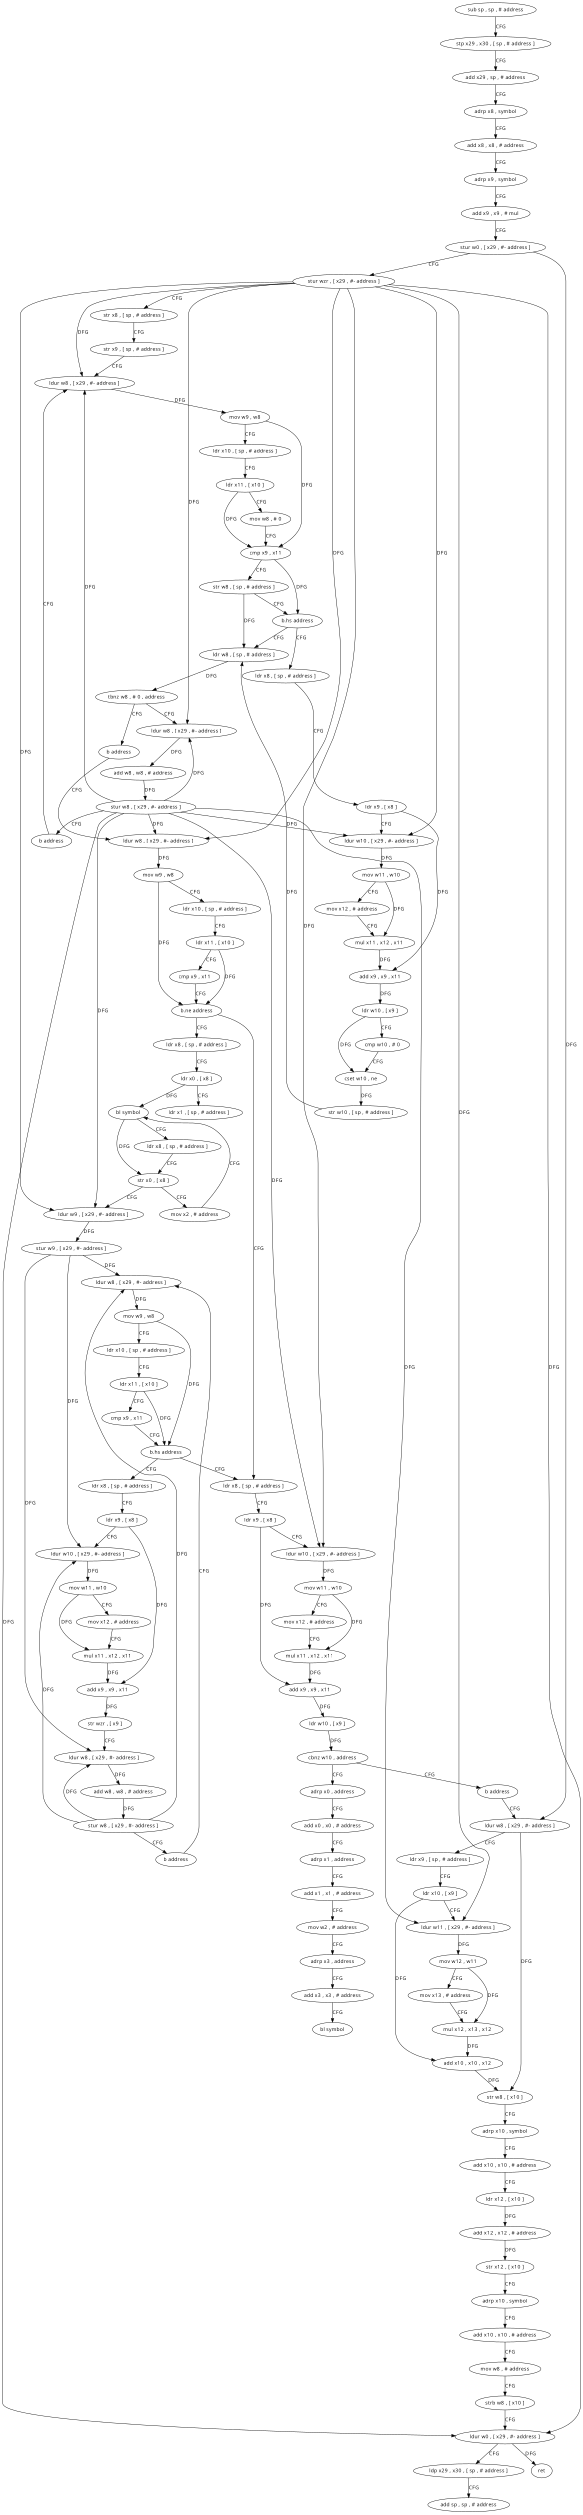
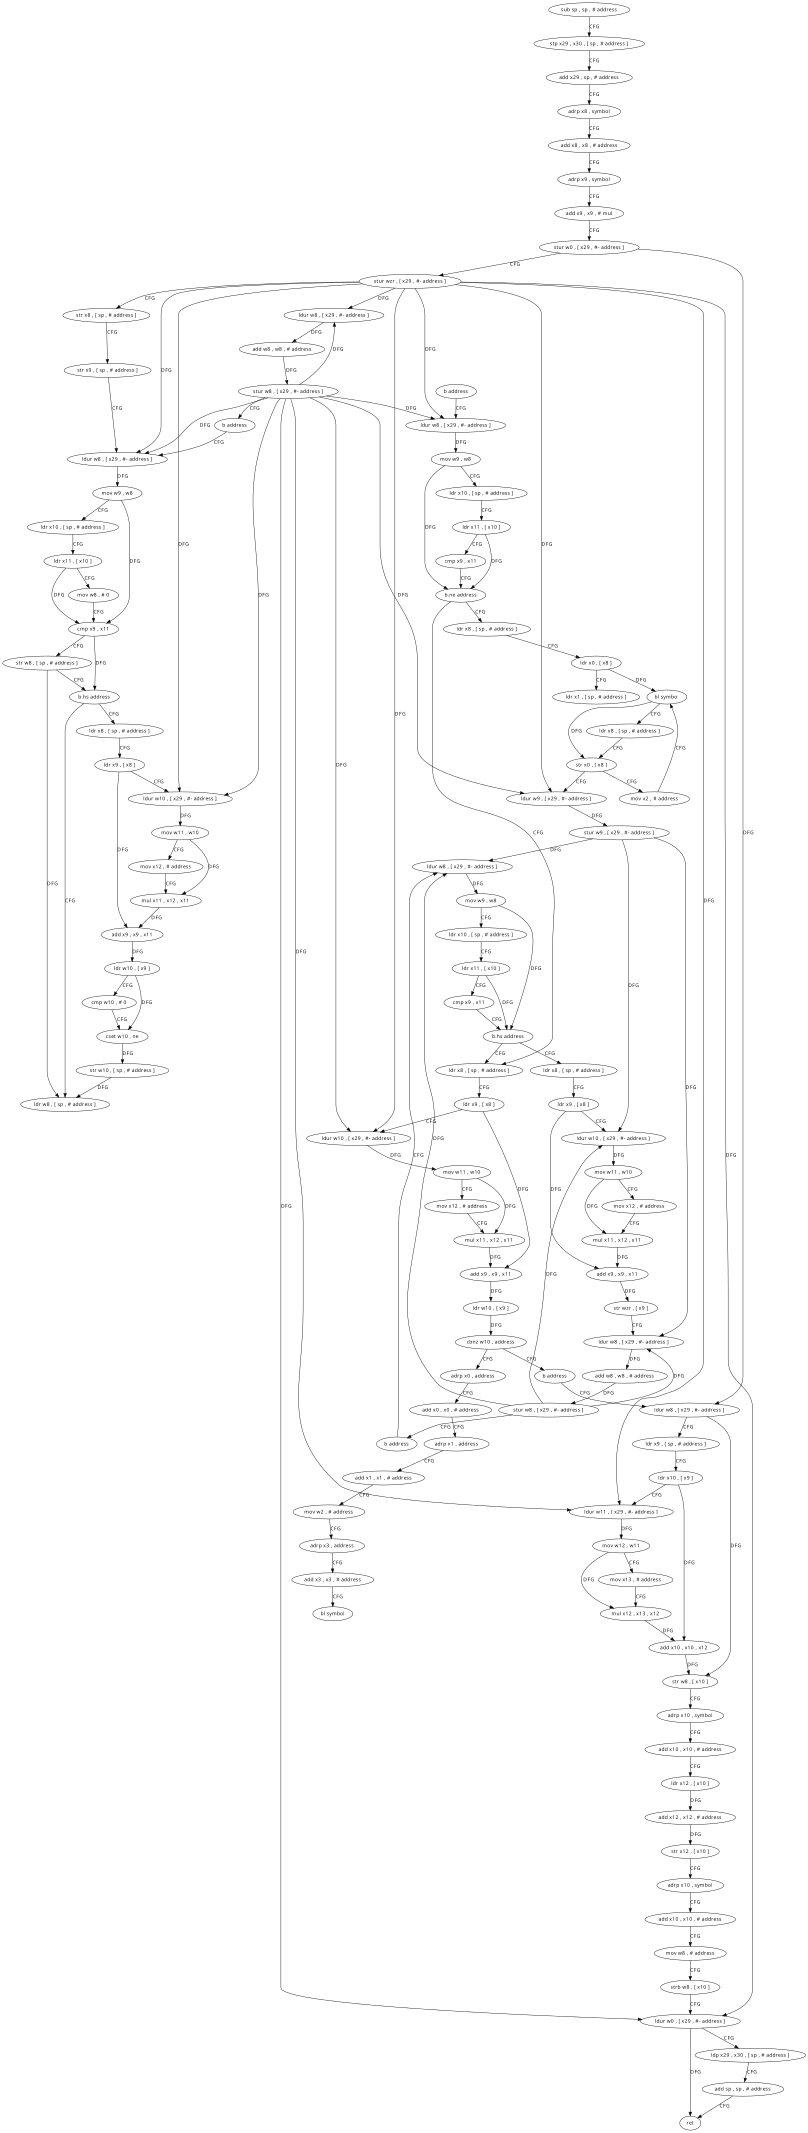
(137, 697) -> none
none -> (717, 2106)
